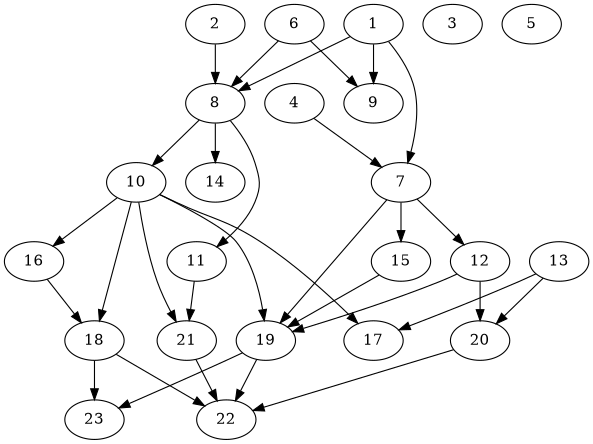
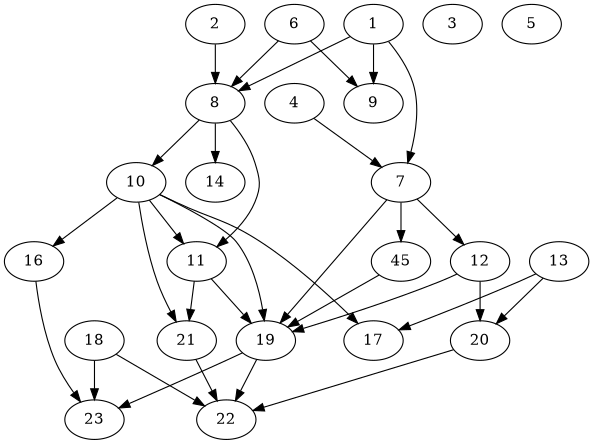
(117, 256) -> (163, 218)
(401, 261) -> (401, 261)
(61, 297) -> (48, 340)
none -> (227, 297)
